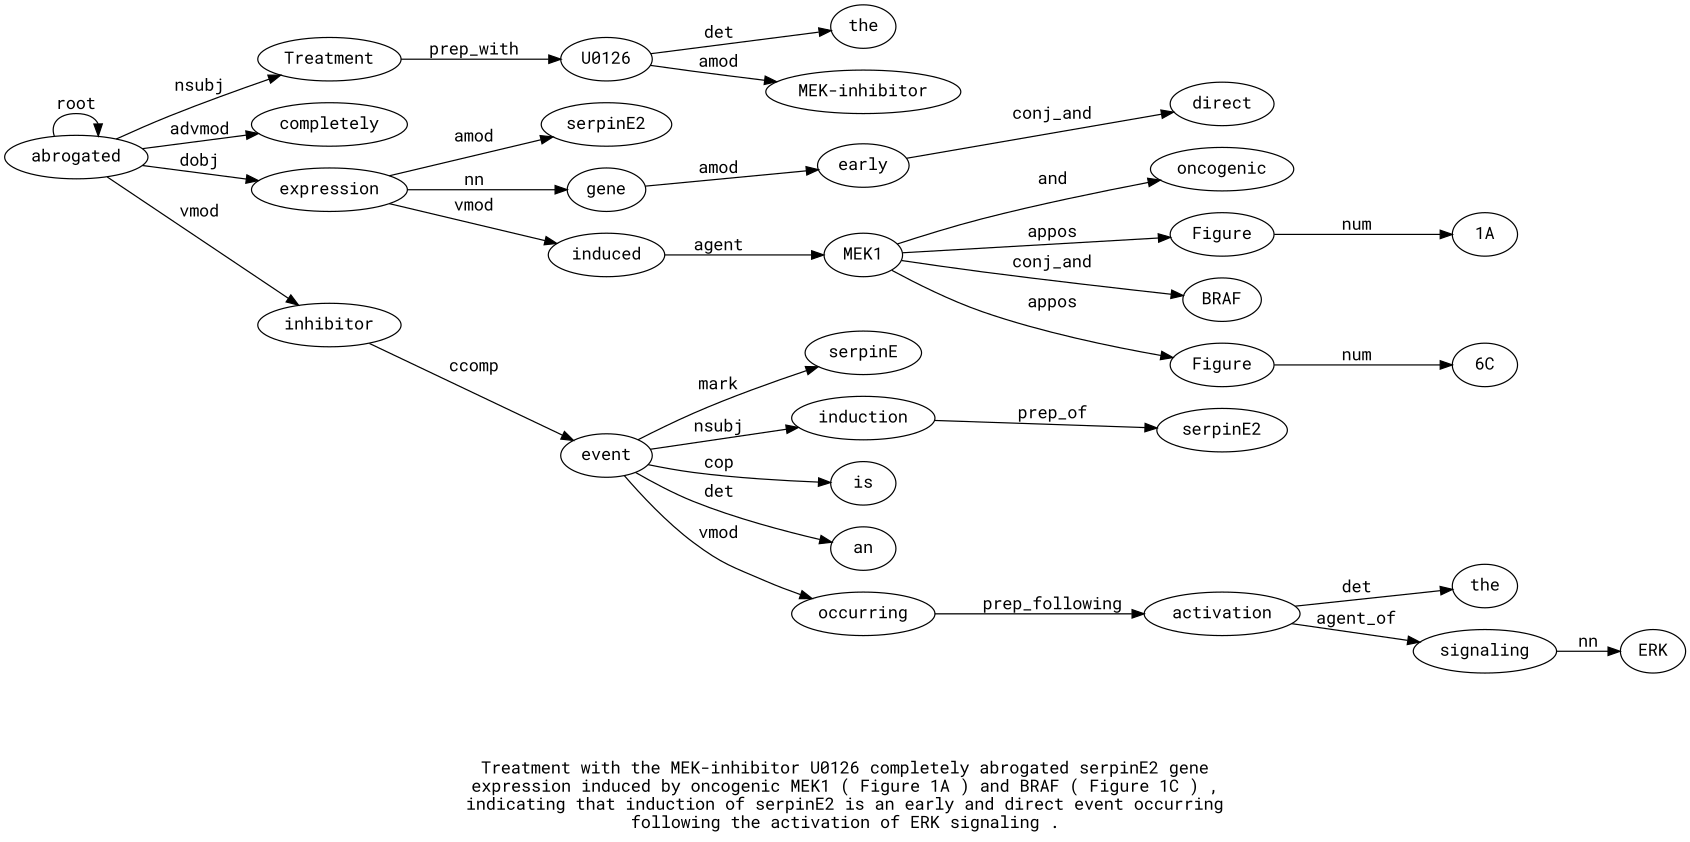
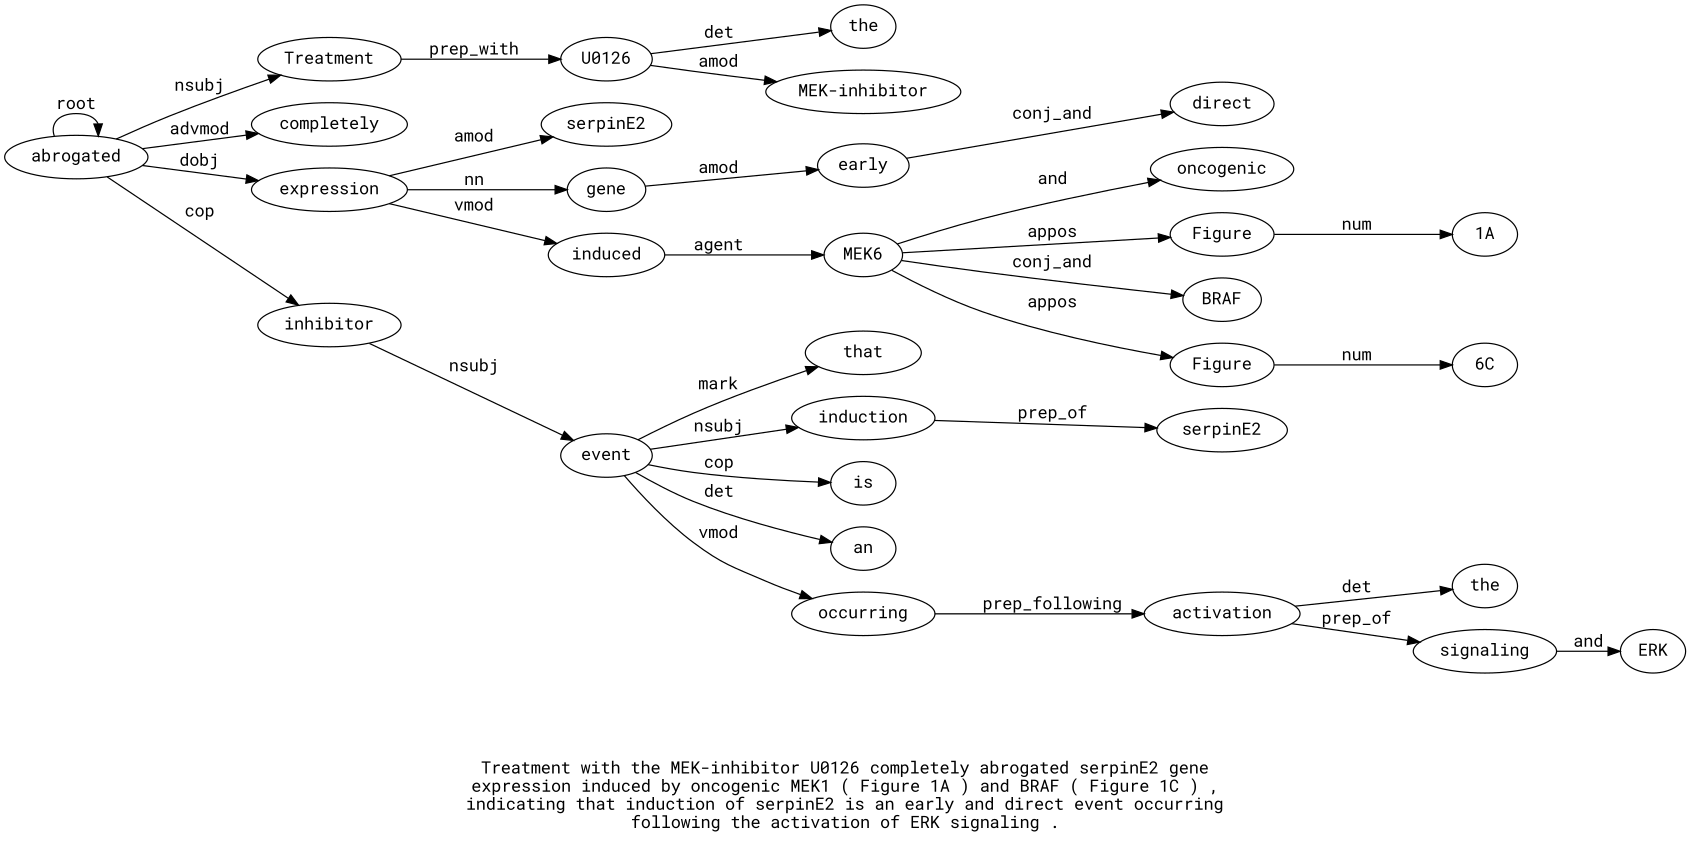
(200, 212) -> (200, 212)
(863, 255) -> (863, 255)
(863, 353) -> (863, 353)
(474, 367) -> (474, 367)
(1357, 619) -> (1357, 619)
(1588, 642) -> (1588, 642)
